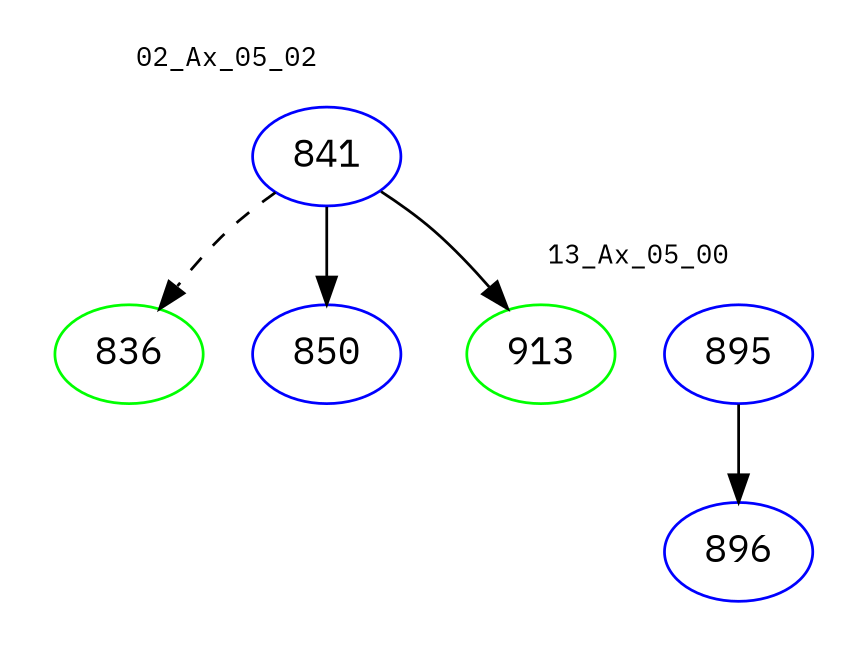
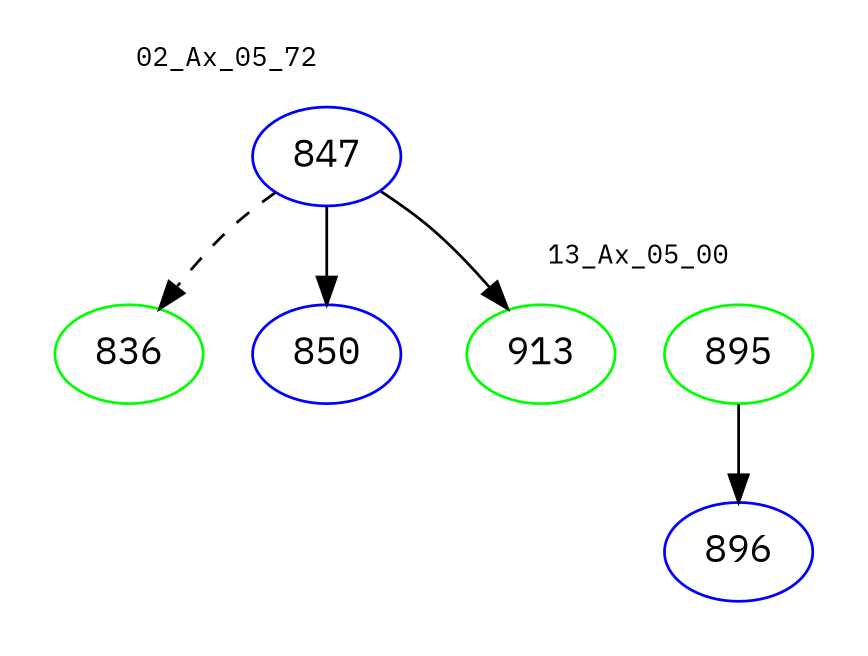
(228, 59) -> (228, 59)
(327, 157) -> (327, 157)
(739, 354) -> (739, 354)
